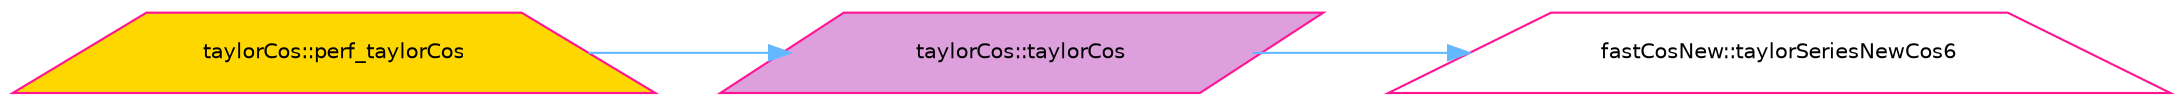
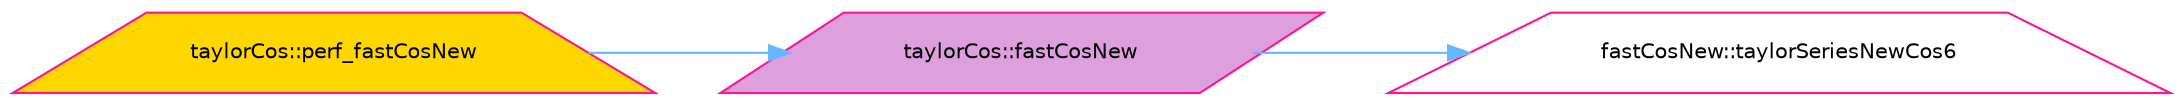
(334, 53) -> (334, 53)
(1022, 53) -> (1022, 53)
